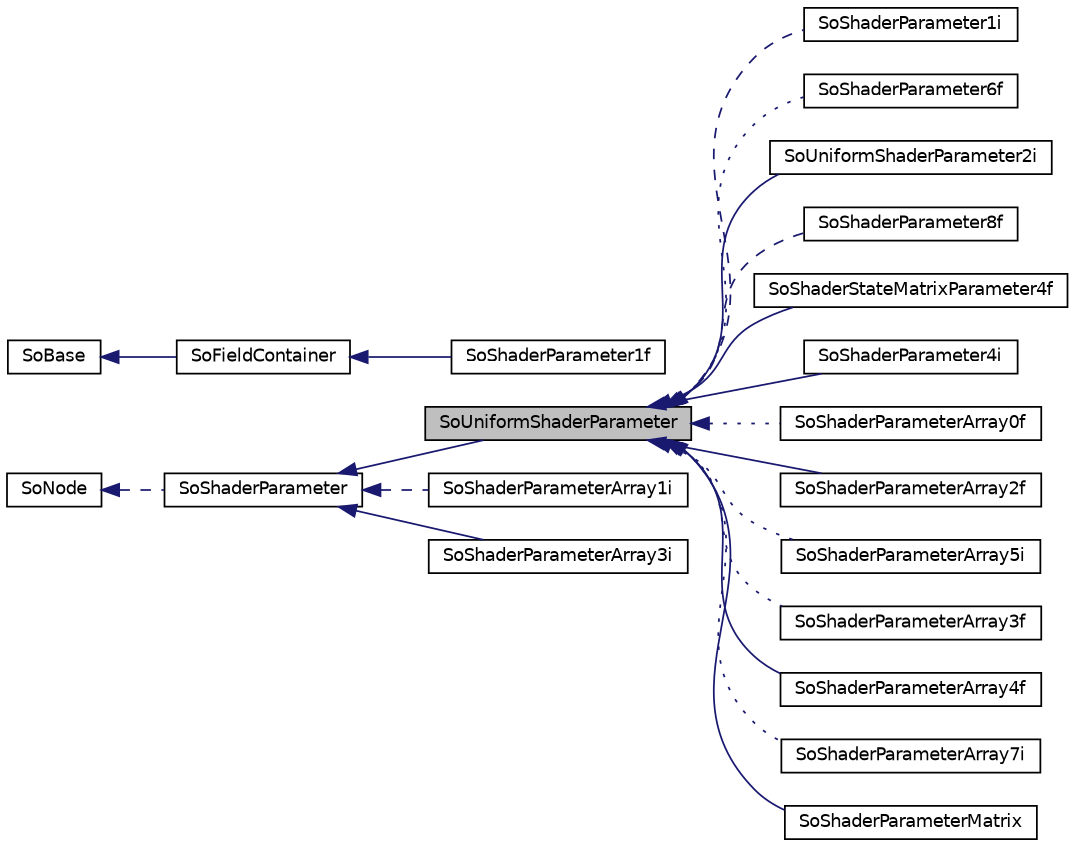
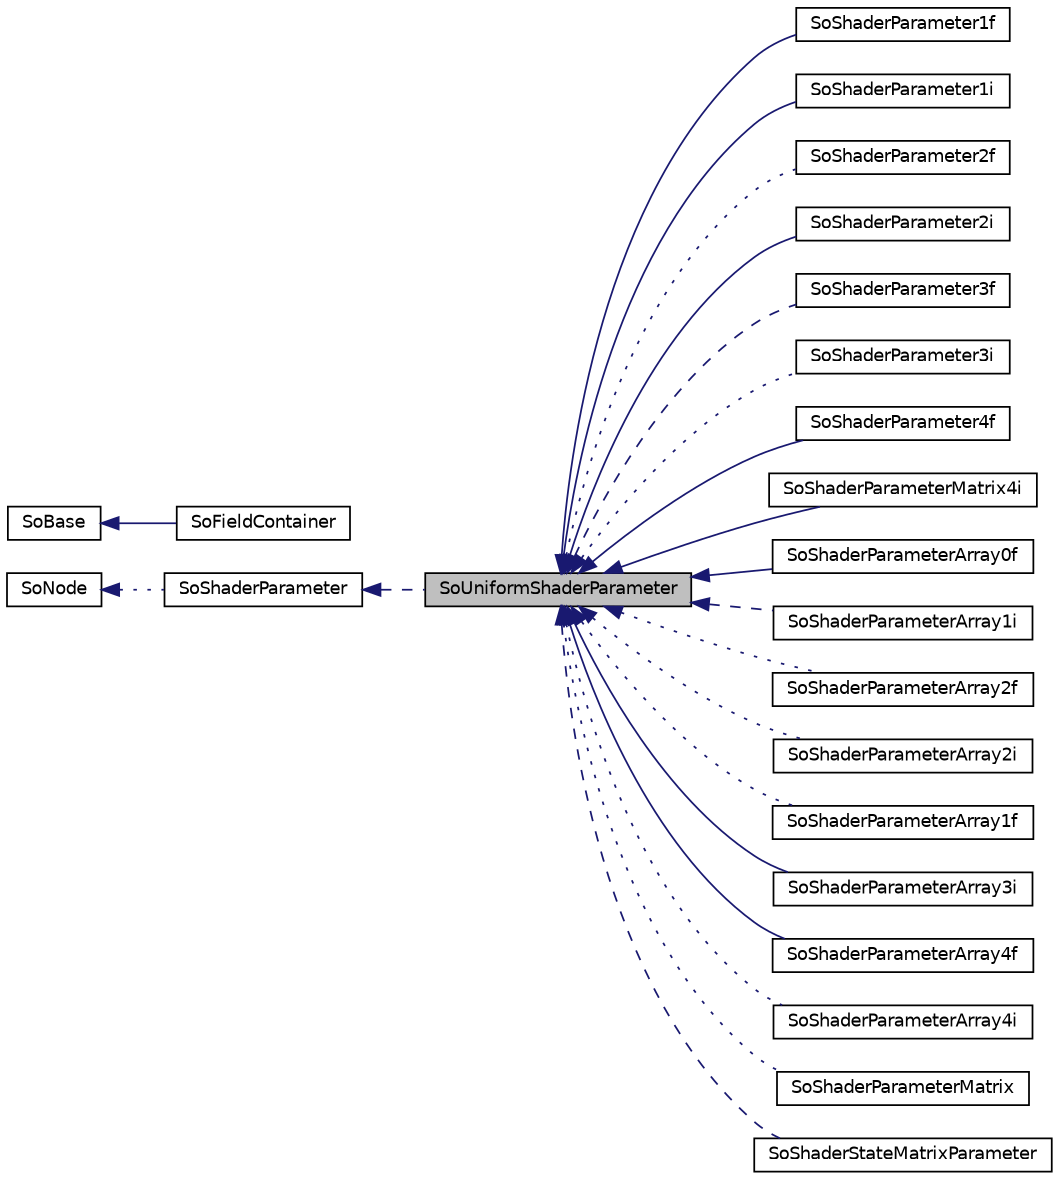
(911, 91) -> (903, 158)
(911, 158) -> (903, 224)
(715, 169) -> (632, 301)
(911, 224) -> (903, 290)
(911, 290) -> (903, 424)
(410, 357) -> (622, 266)
none -> (903, 357)
(911, 357) -> (903, 490)
(745, 424) -> (741, 572)
(420, 455) -> (403, 590)
(743, 458) -> (719, 646)
(142, 490) -> (142, 590)
(404, 490) -> (741, 607)
(420, 525) -> (661, 766)
(911, 556) -> (903, 756)
(911, 623) -> (903, 822)
(715, 687) -> (629, 871)
(911, 756) -> (903, 1022)
none -> (903, 1155)
